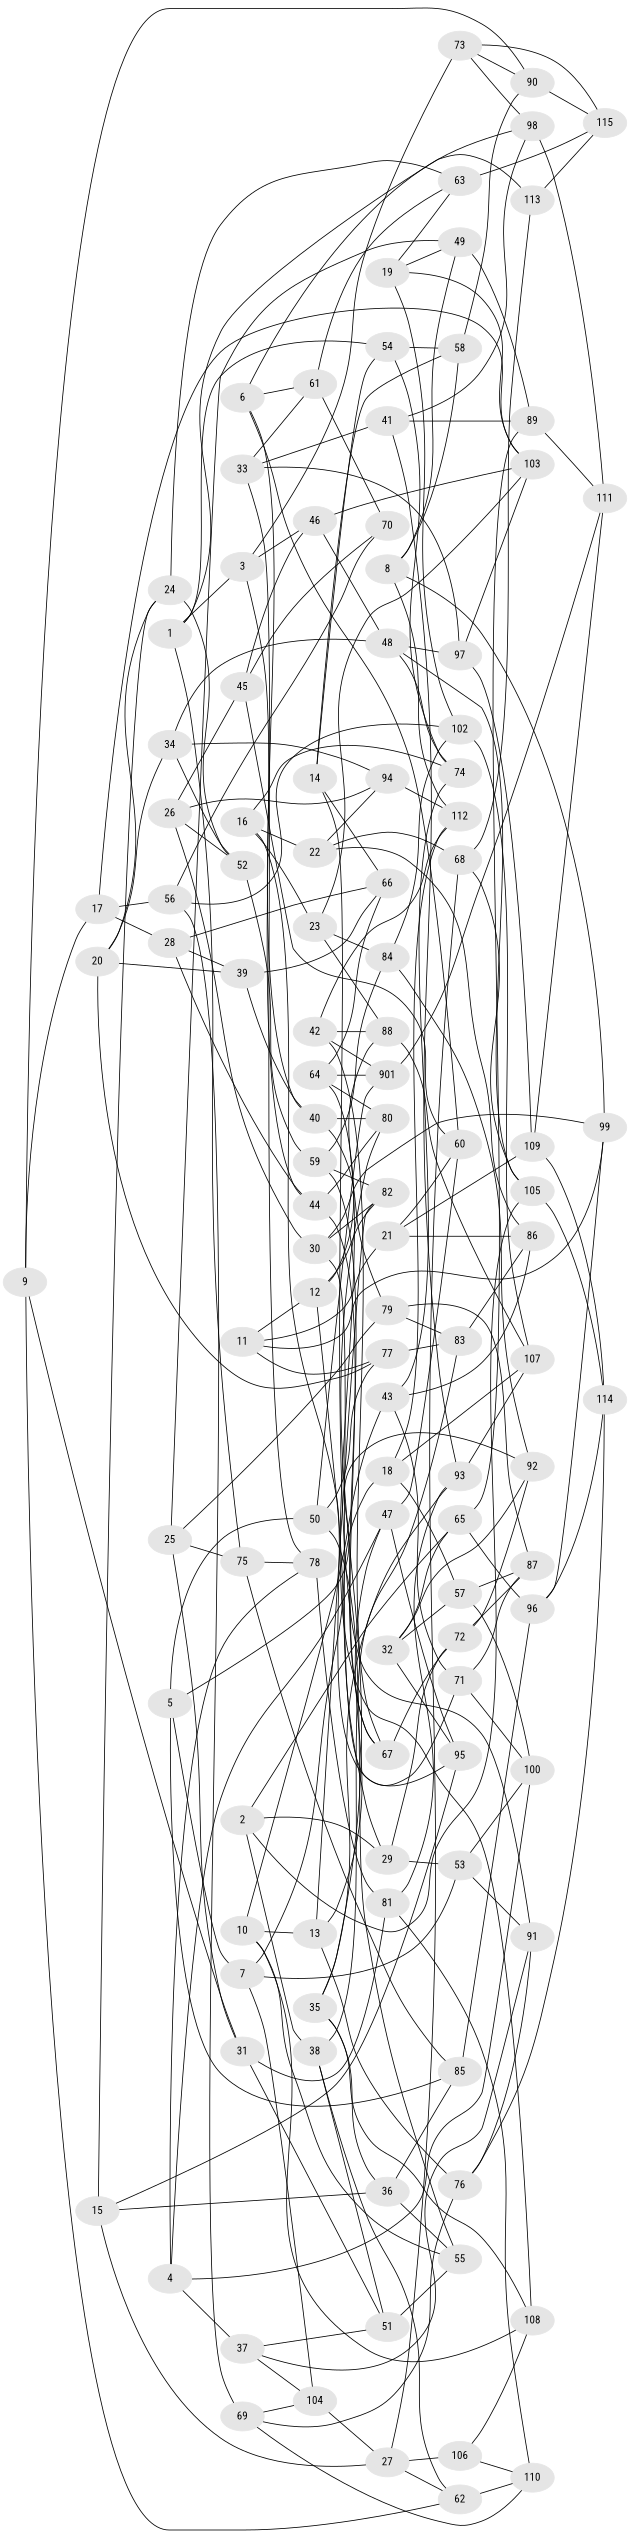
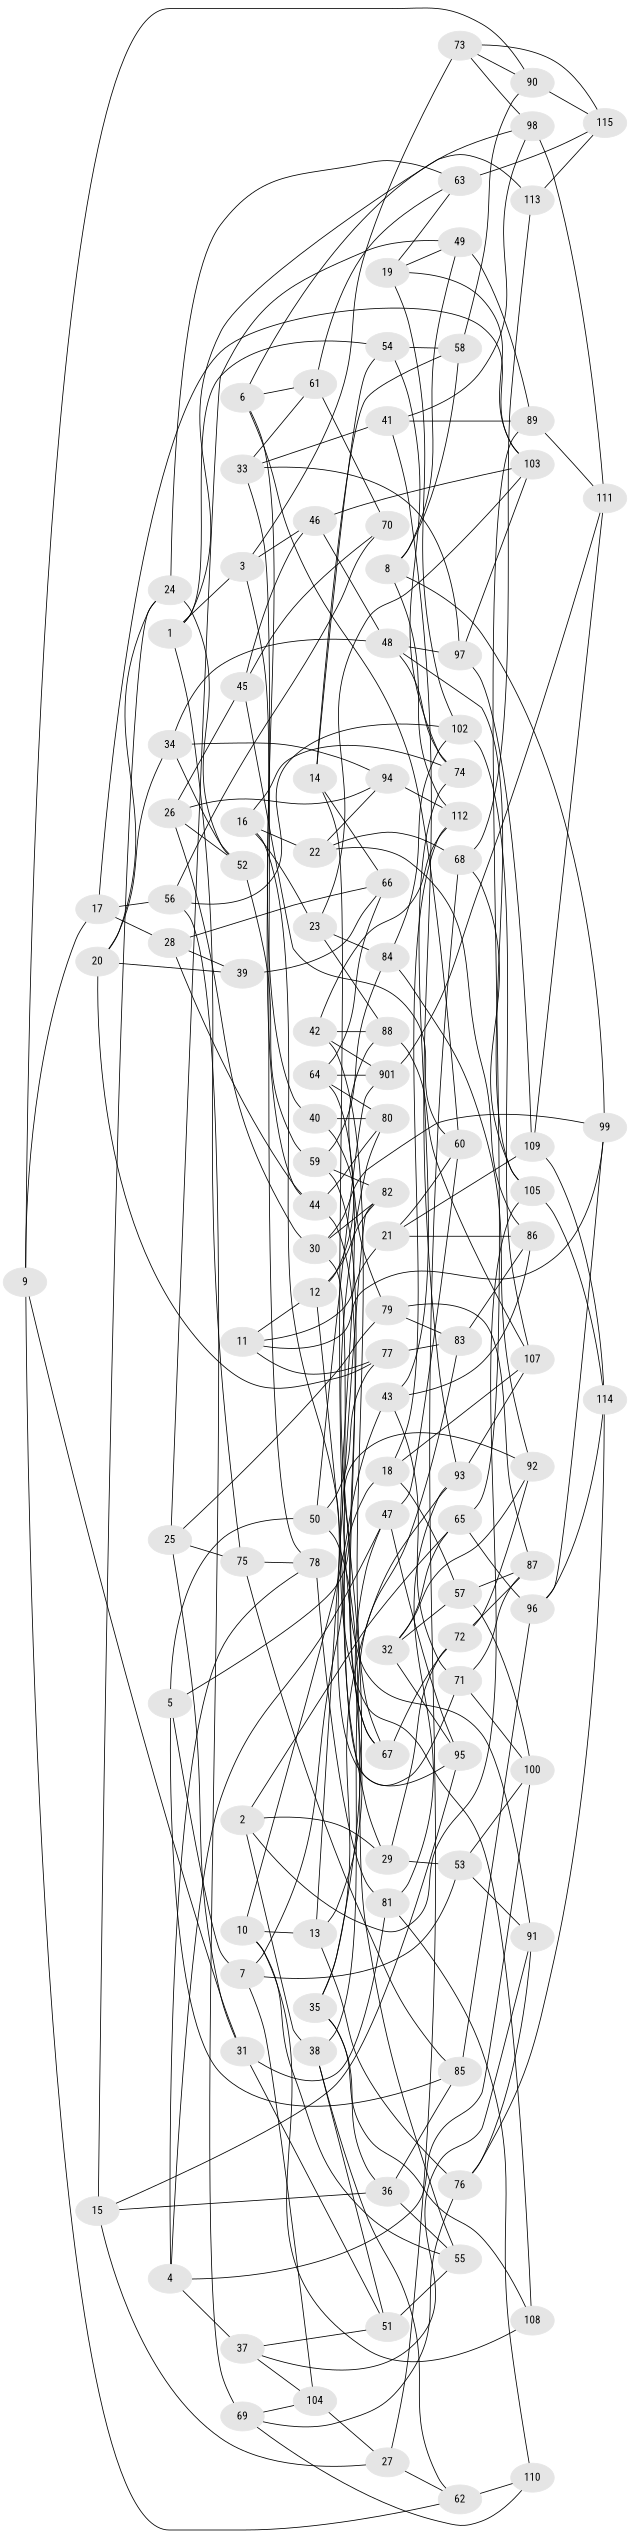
(263, 1035) -> none
(460, 2456) -> none
